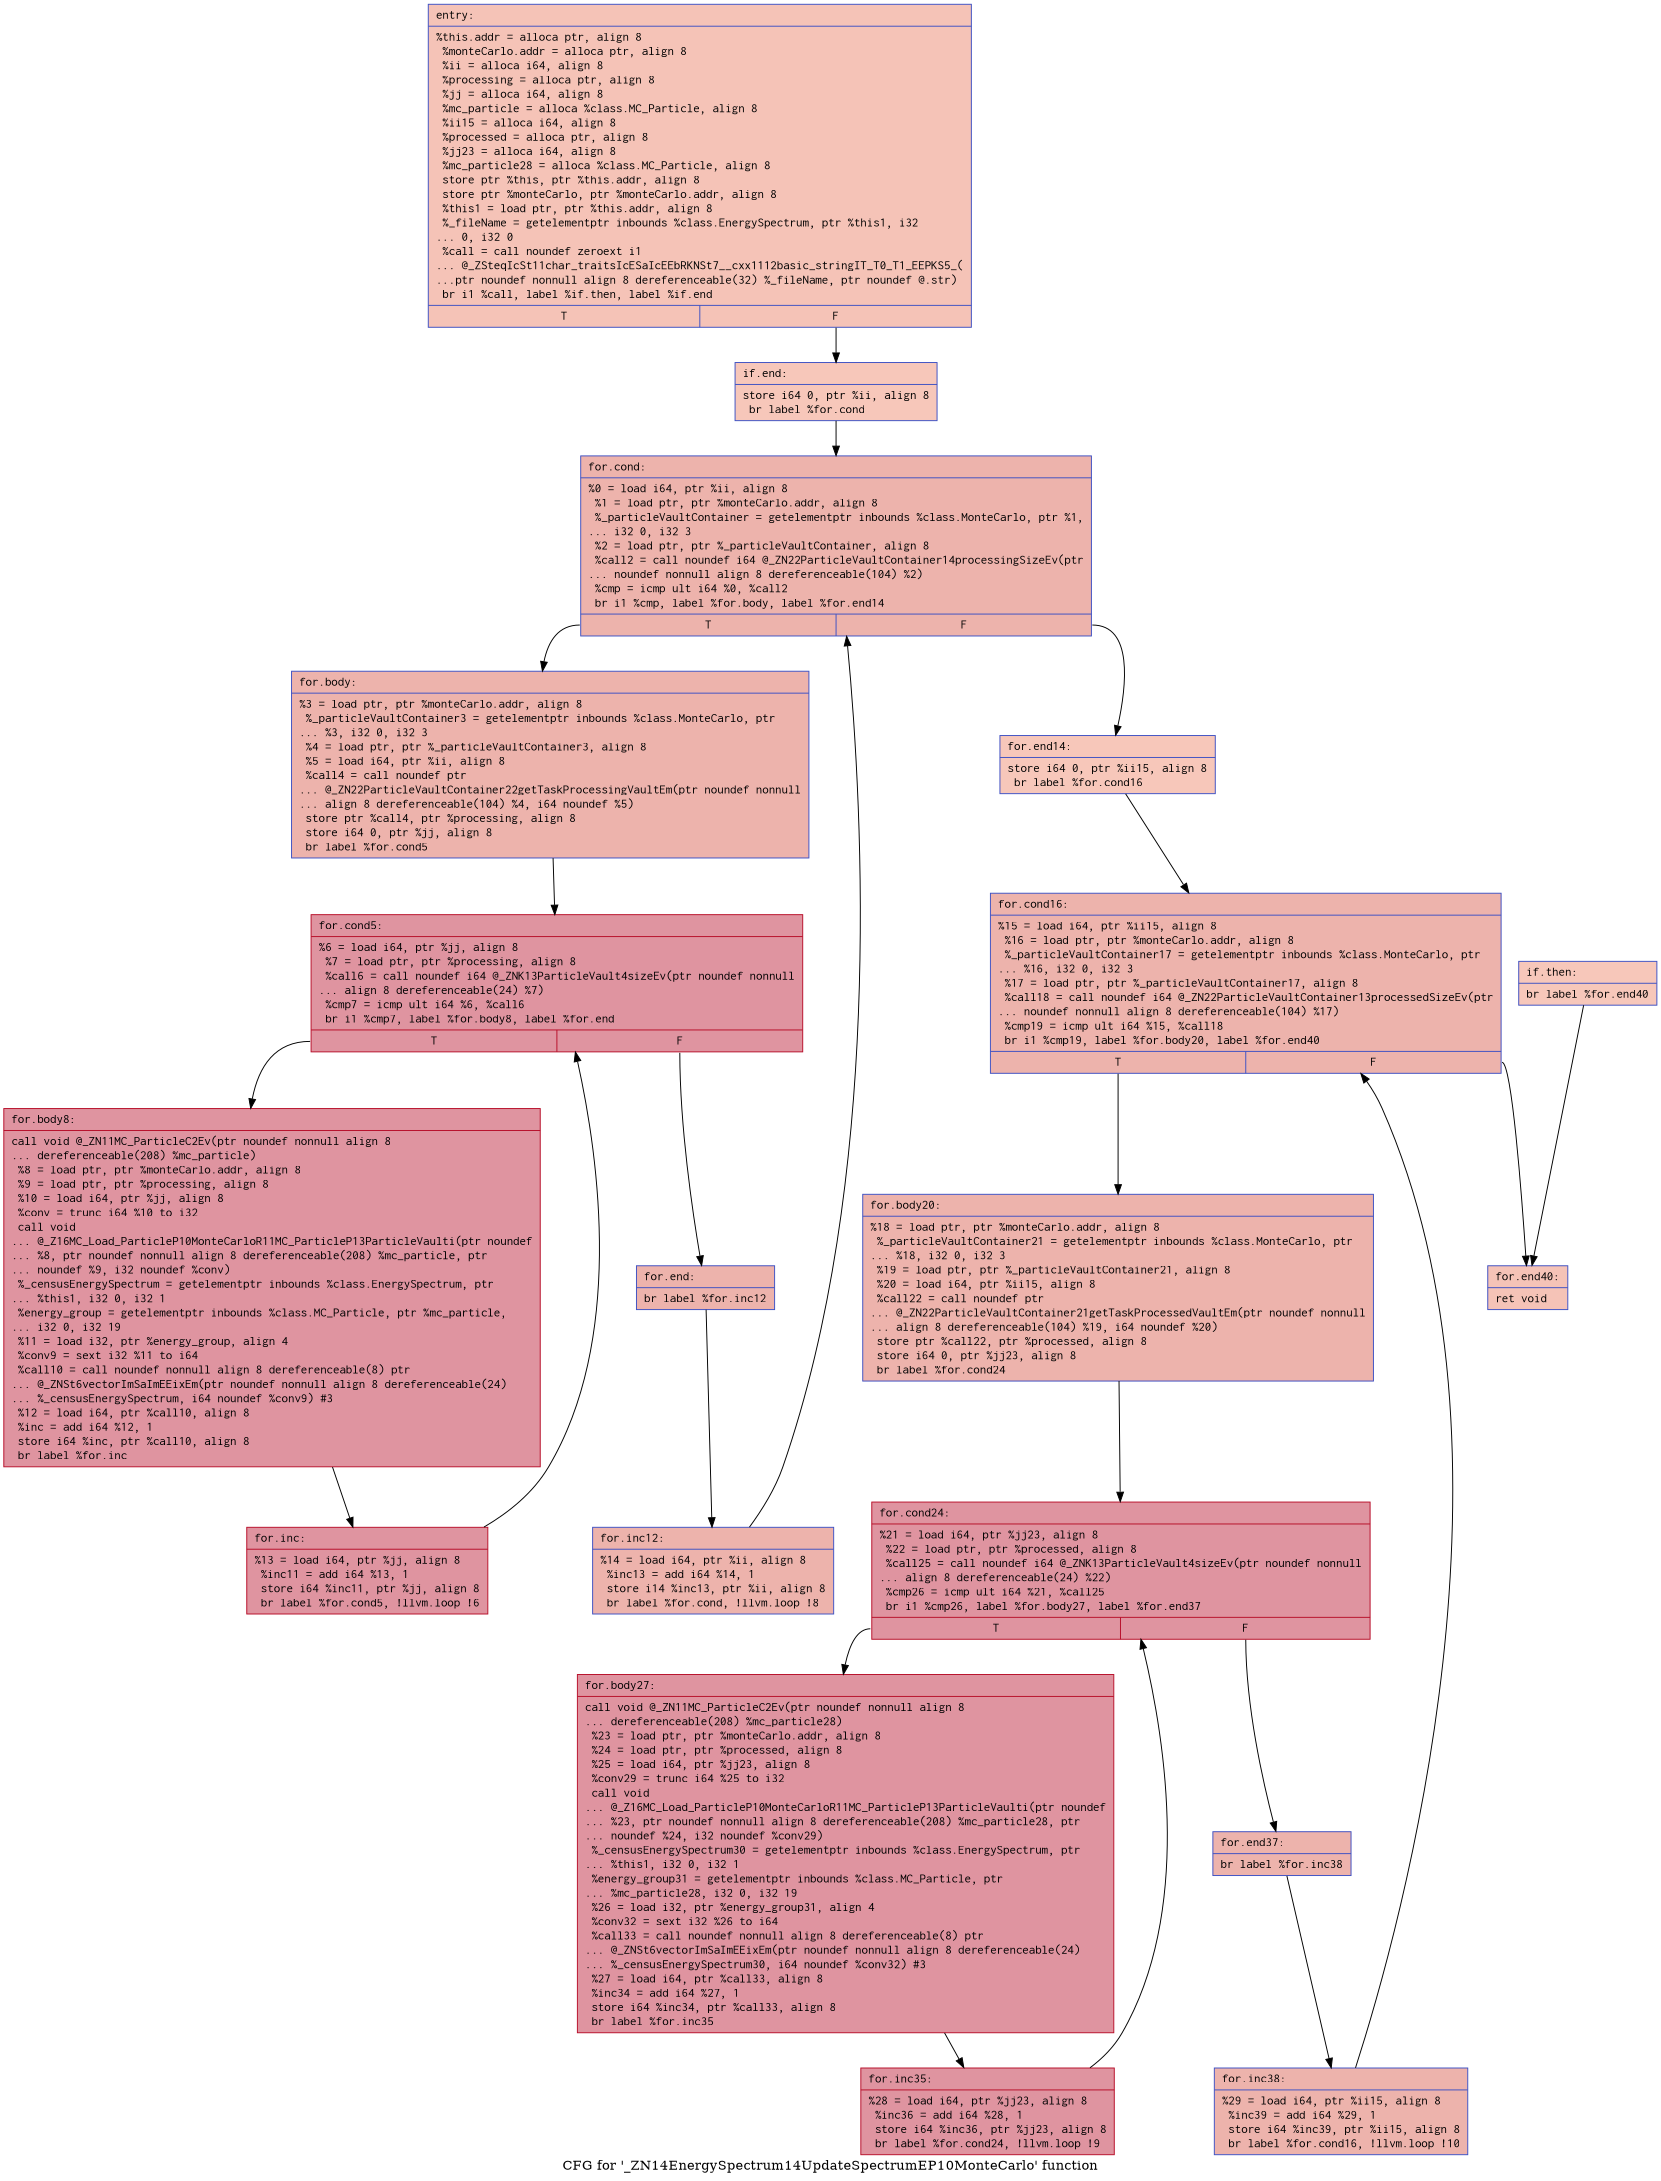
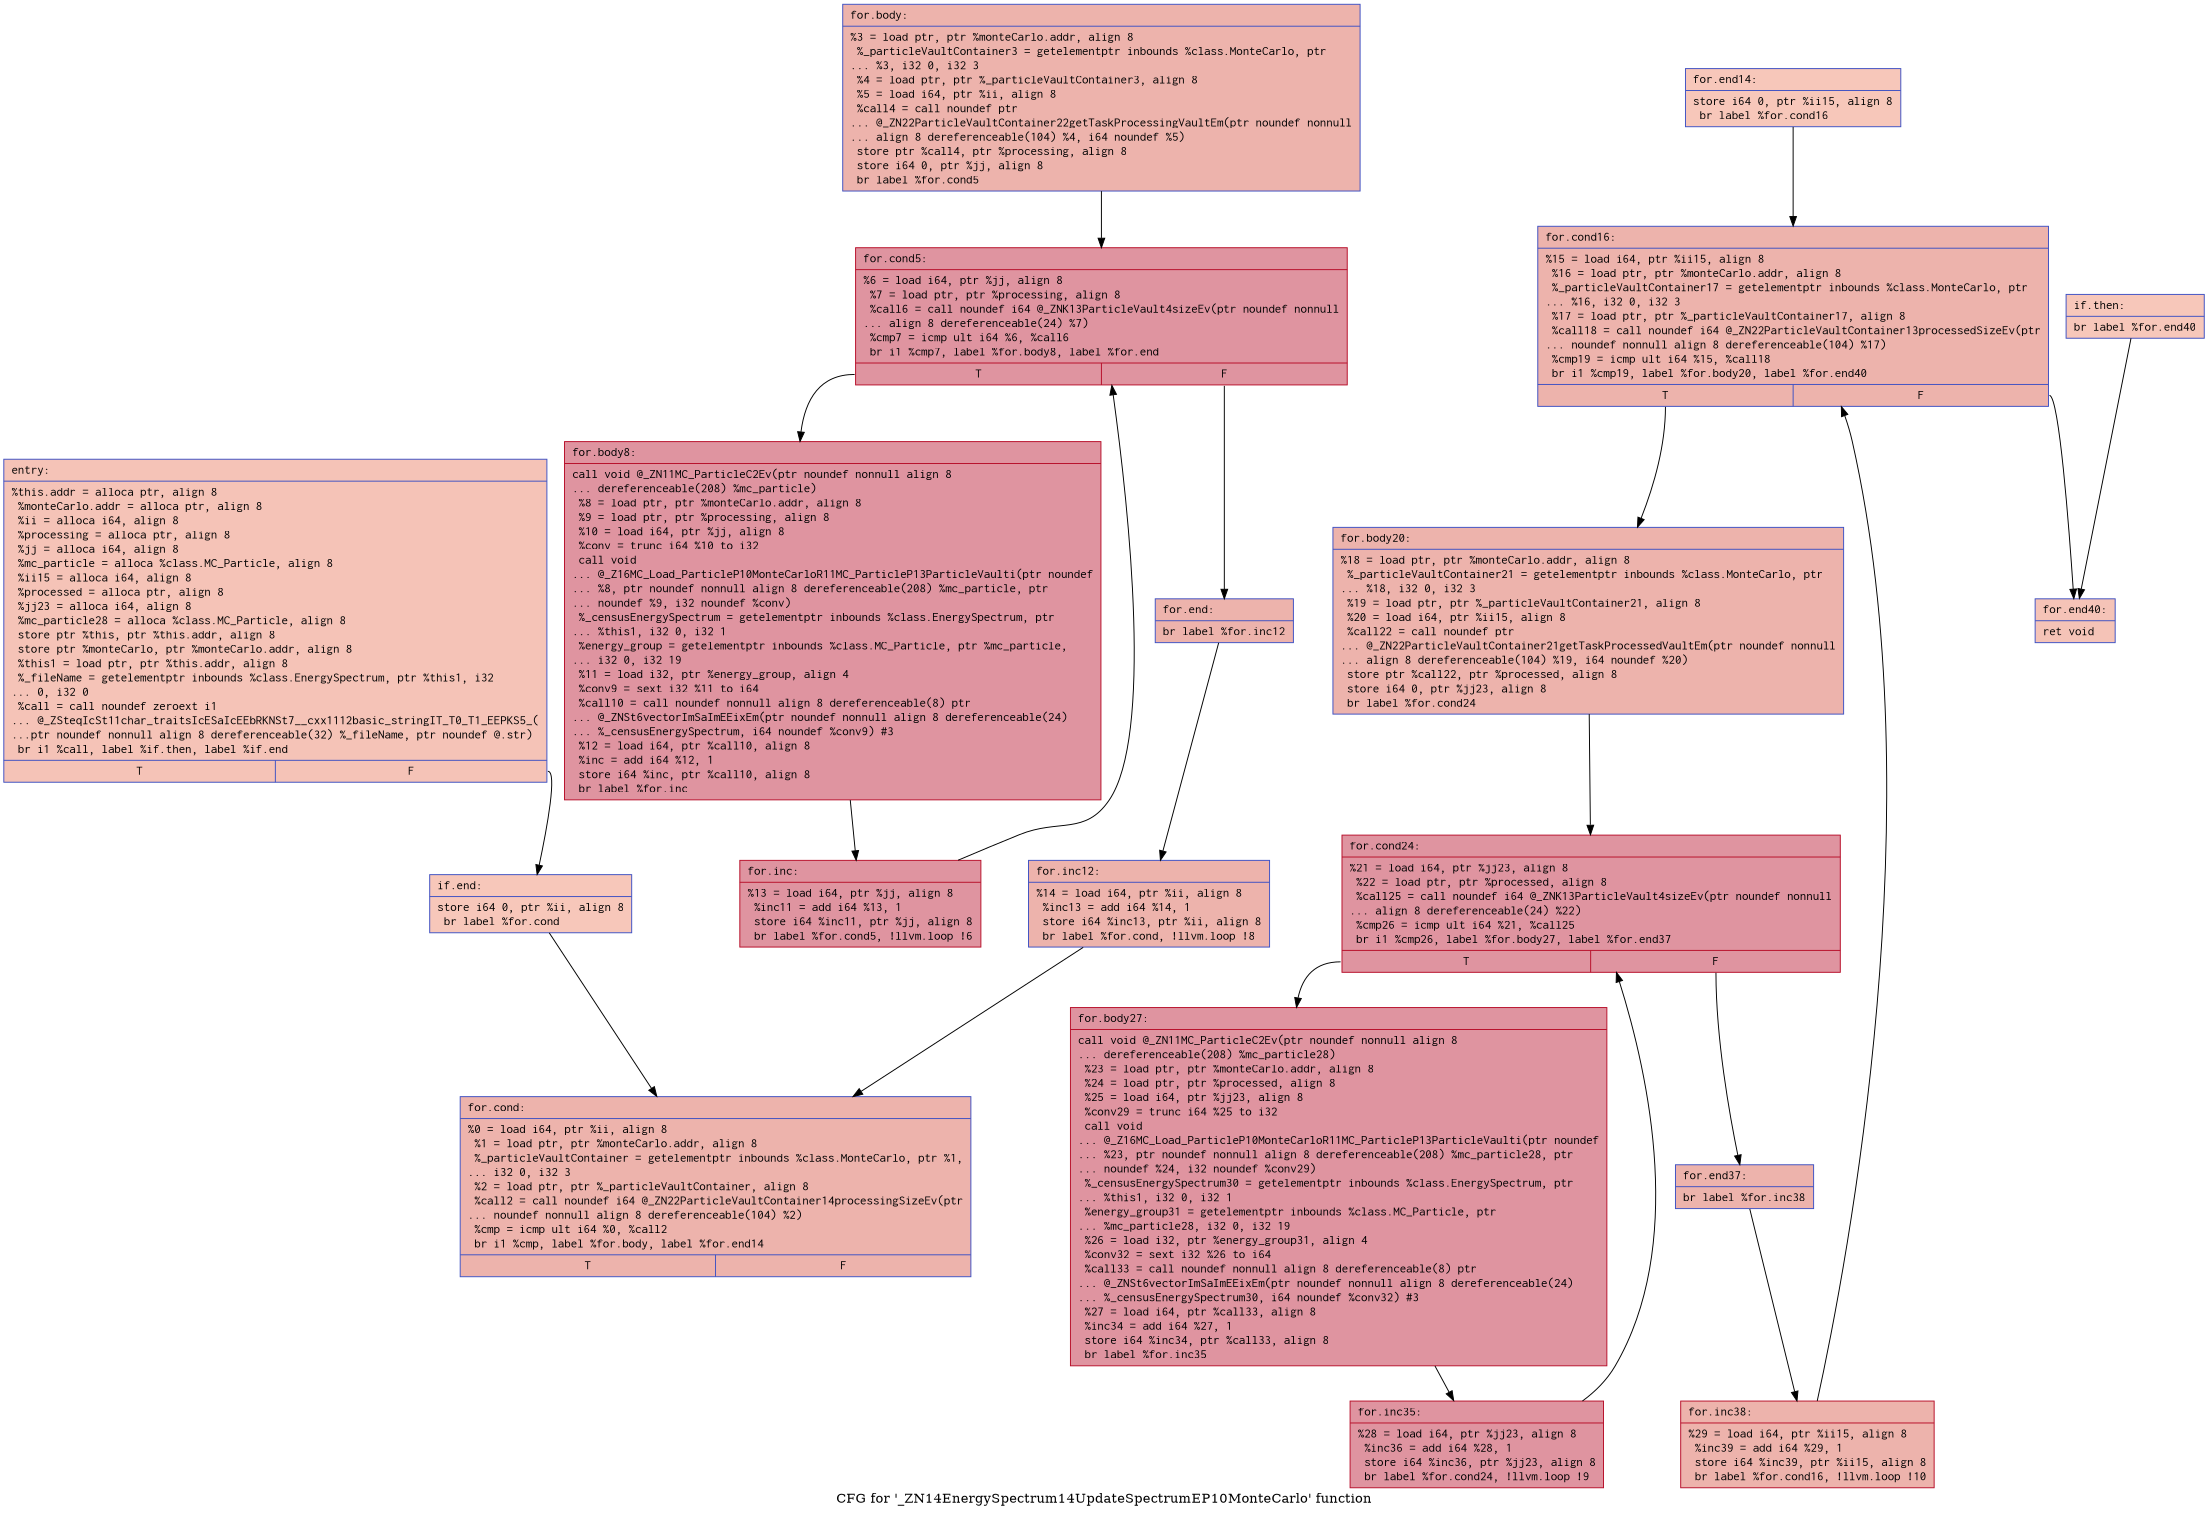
(555, 636) -> none
(1124, 667) -> none
(713, 1588) -> (1149, 921)
(1341, 2111) -> (1807, 1444)
